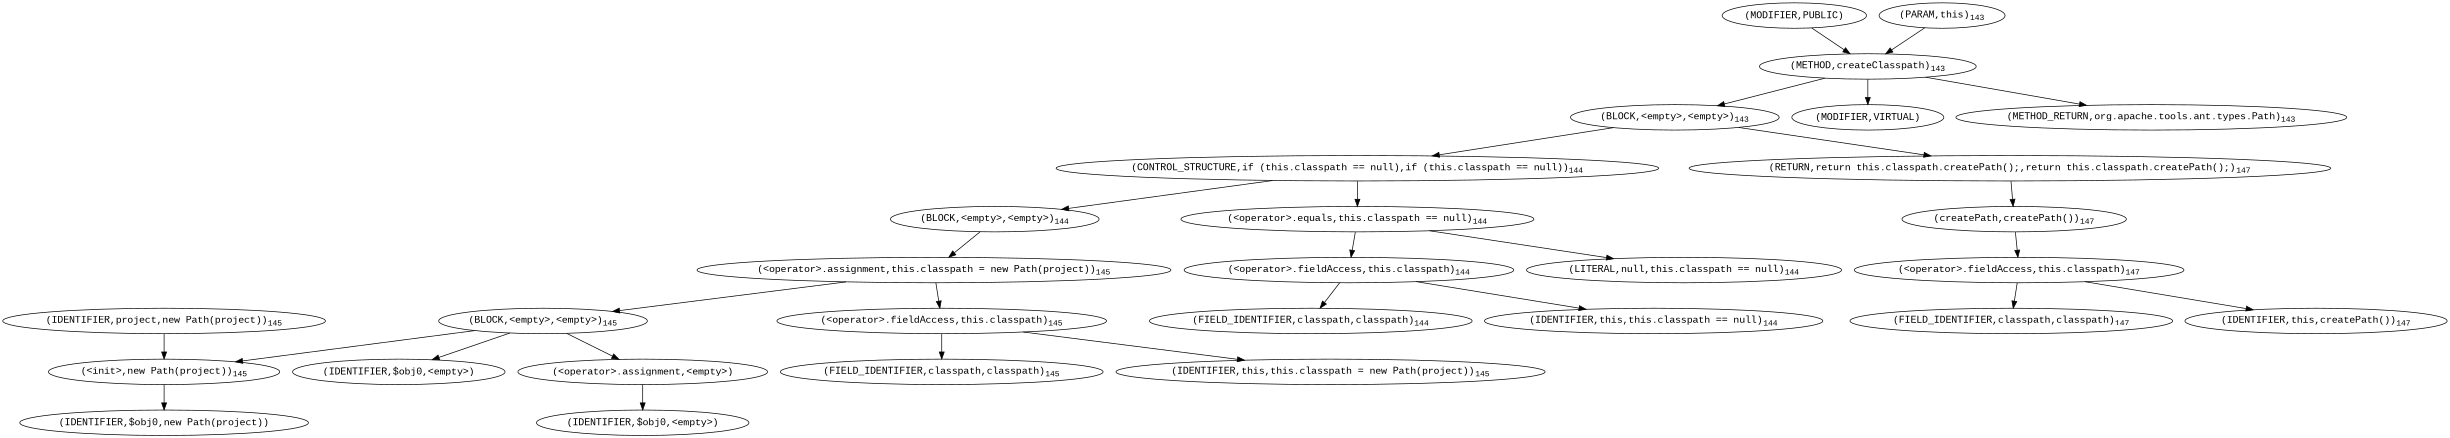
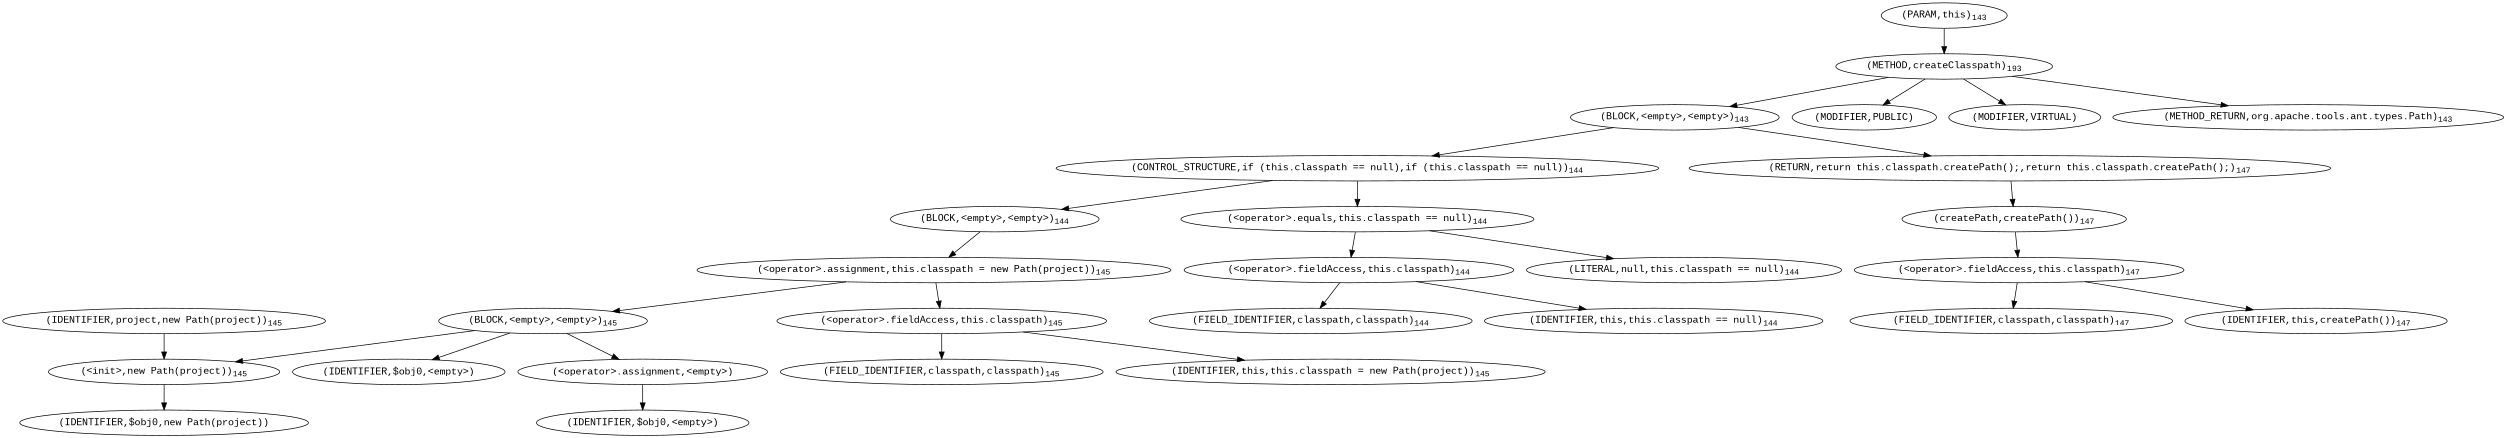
(1828, 39) -> (1907, 90)
(1938, 65) -> (2015, 65)
